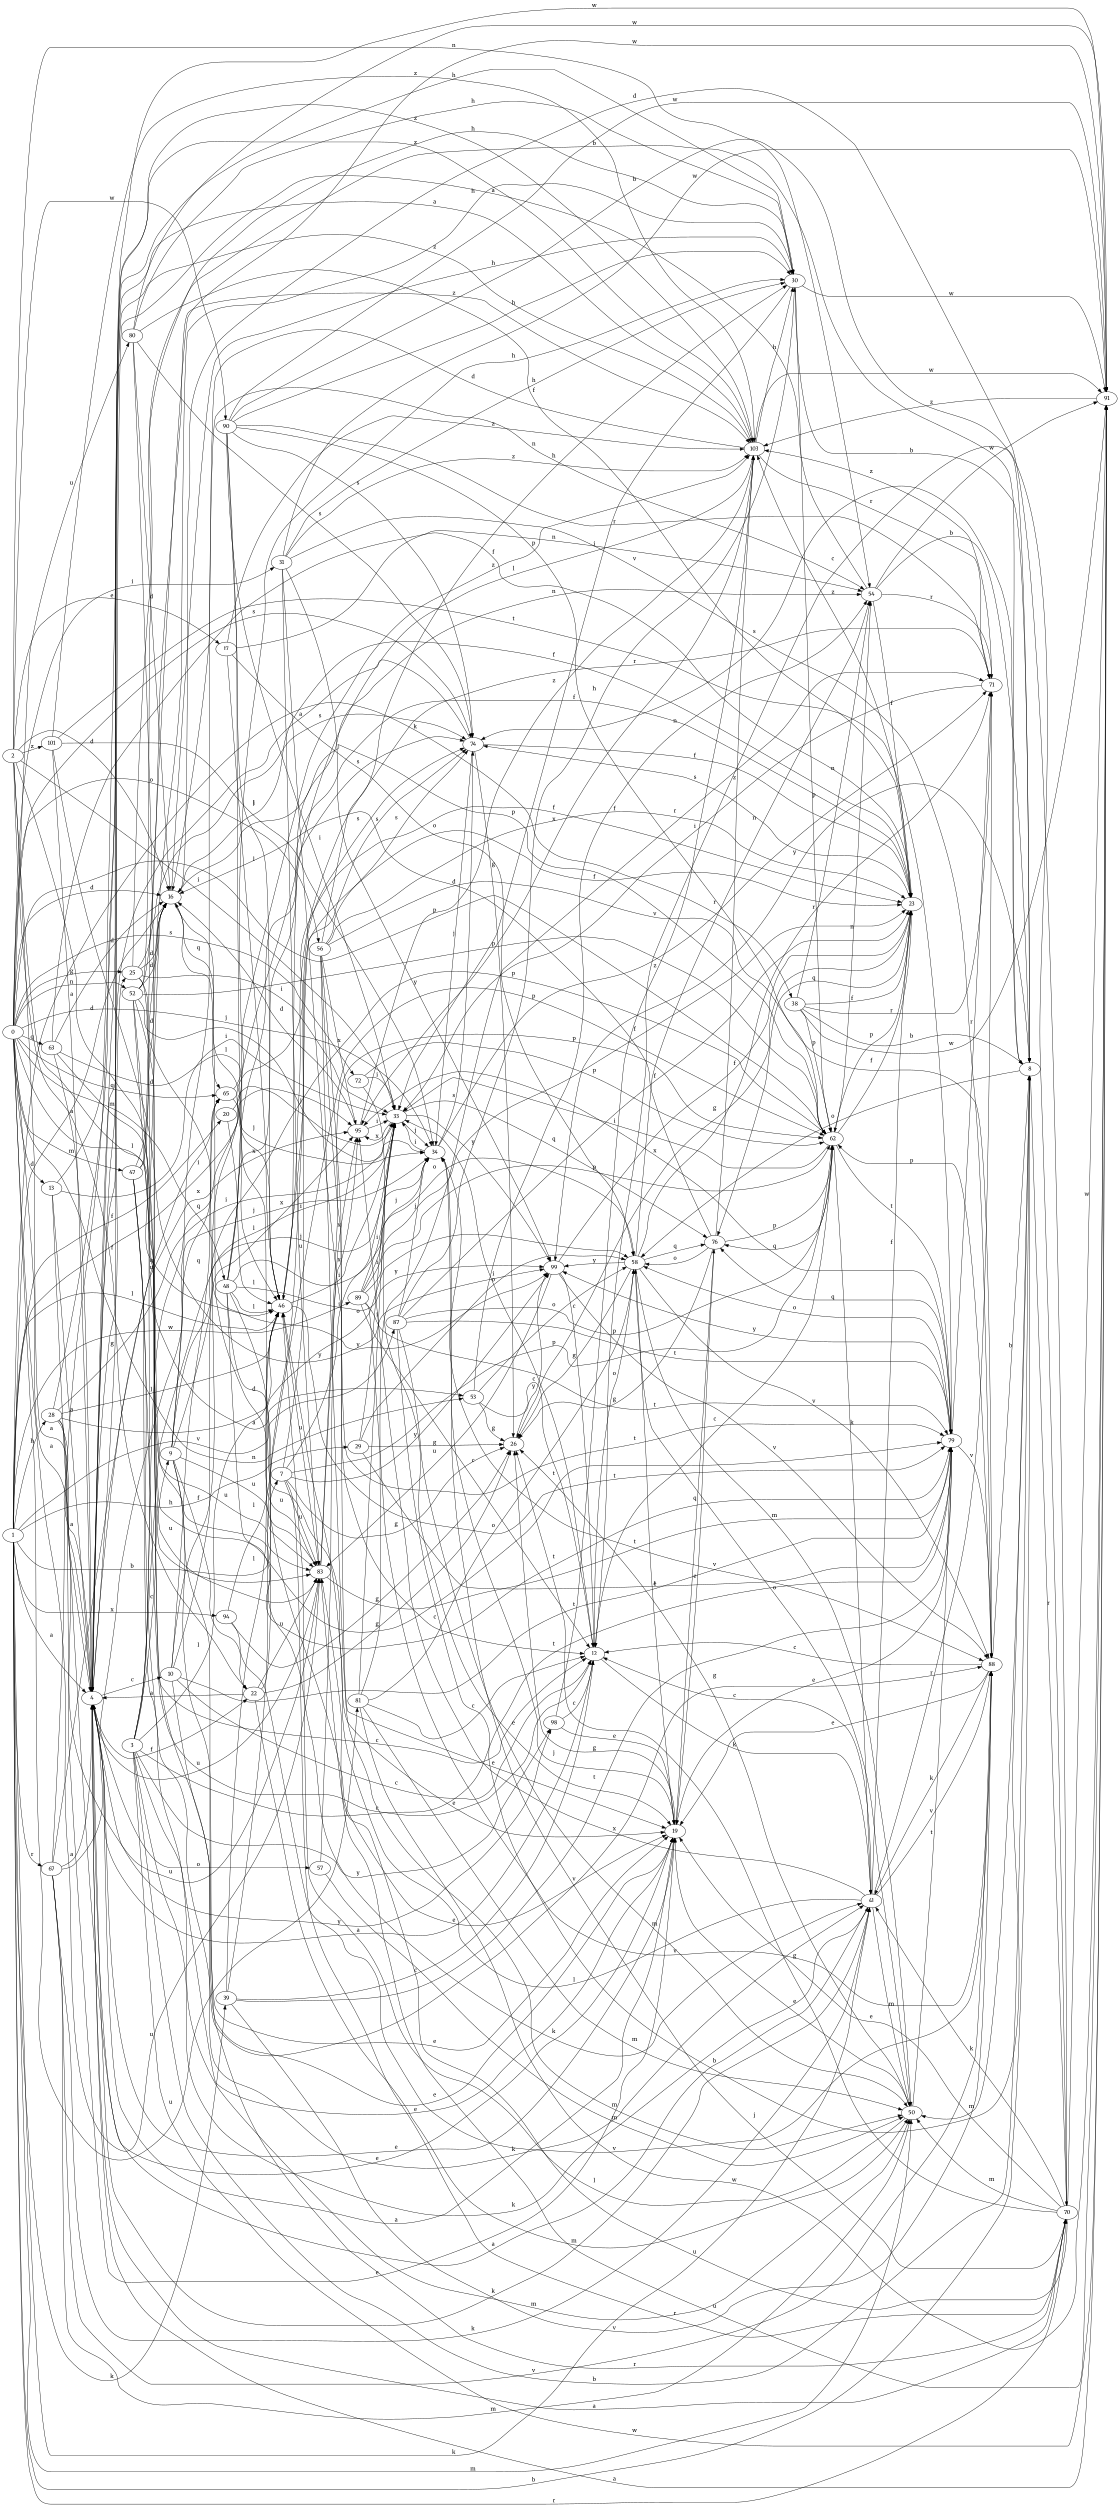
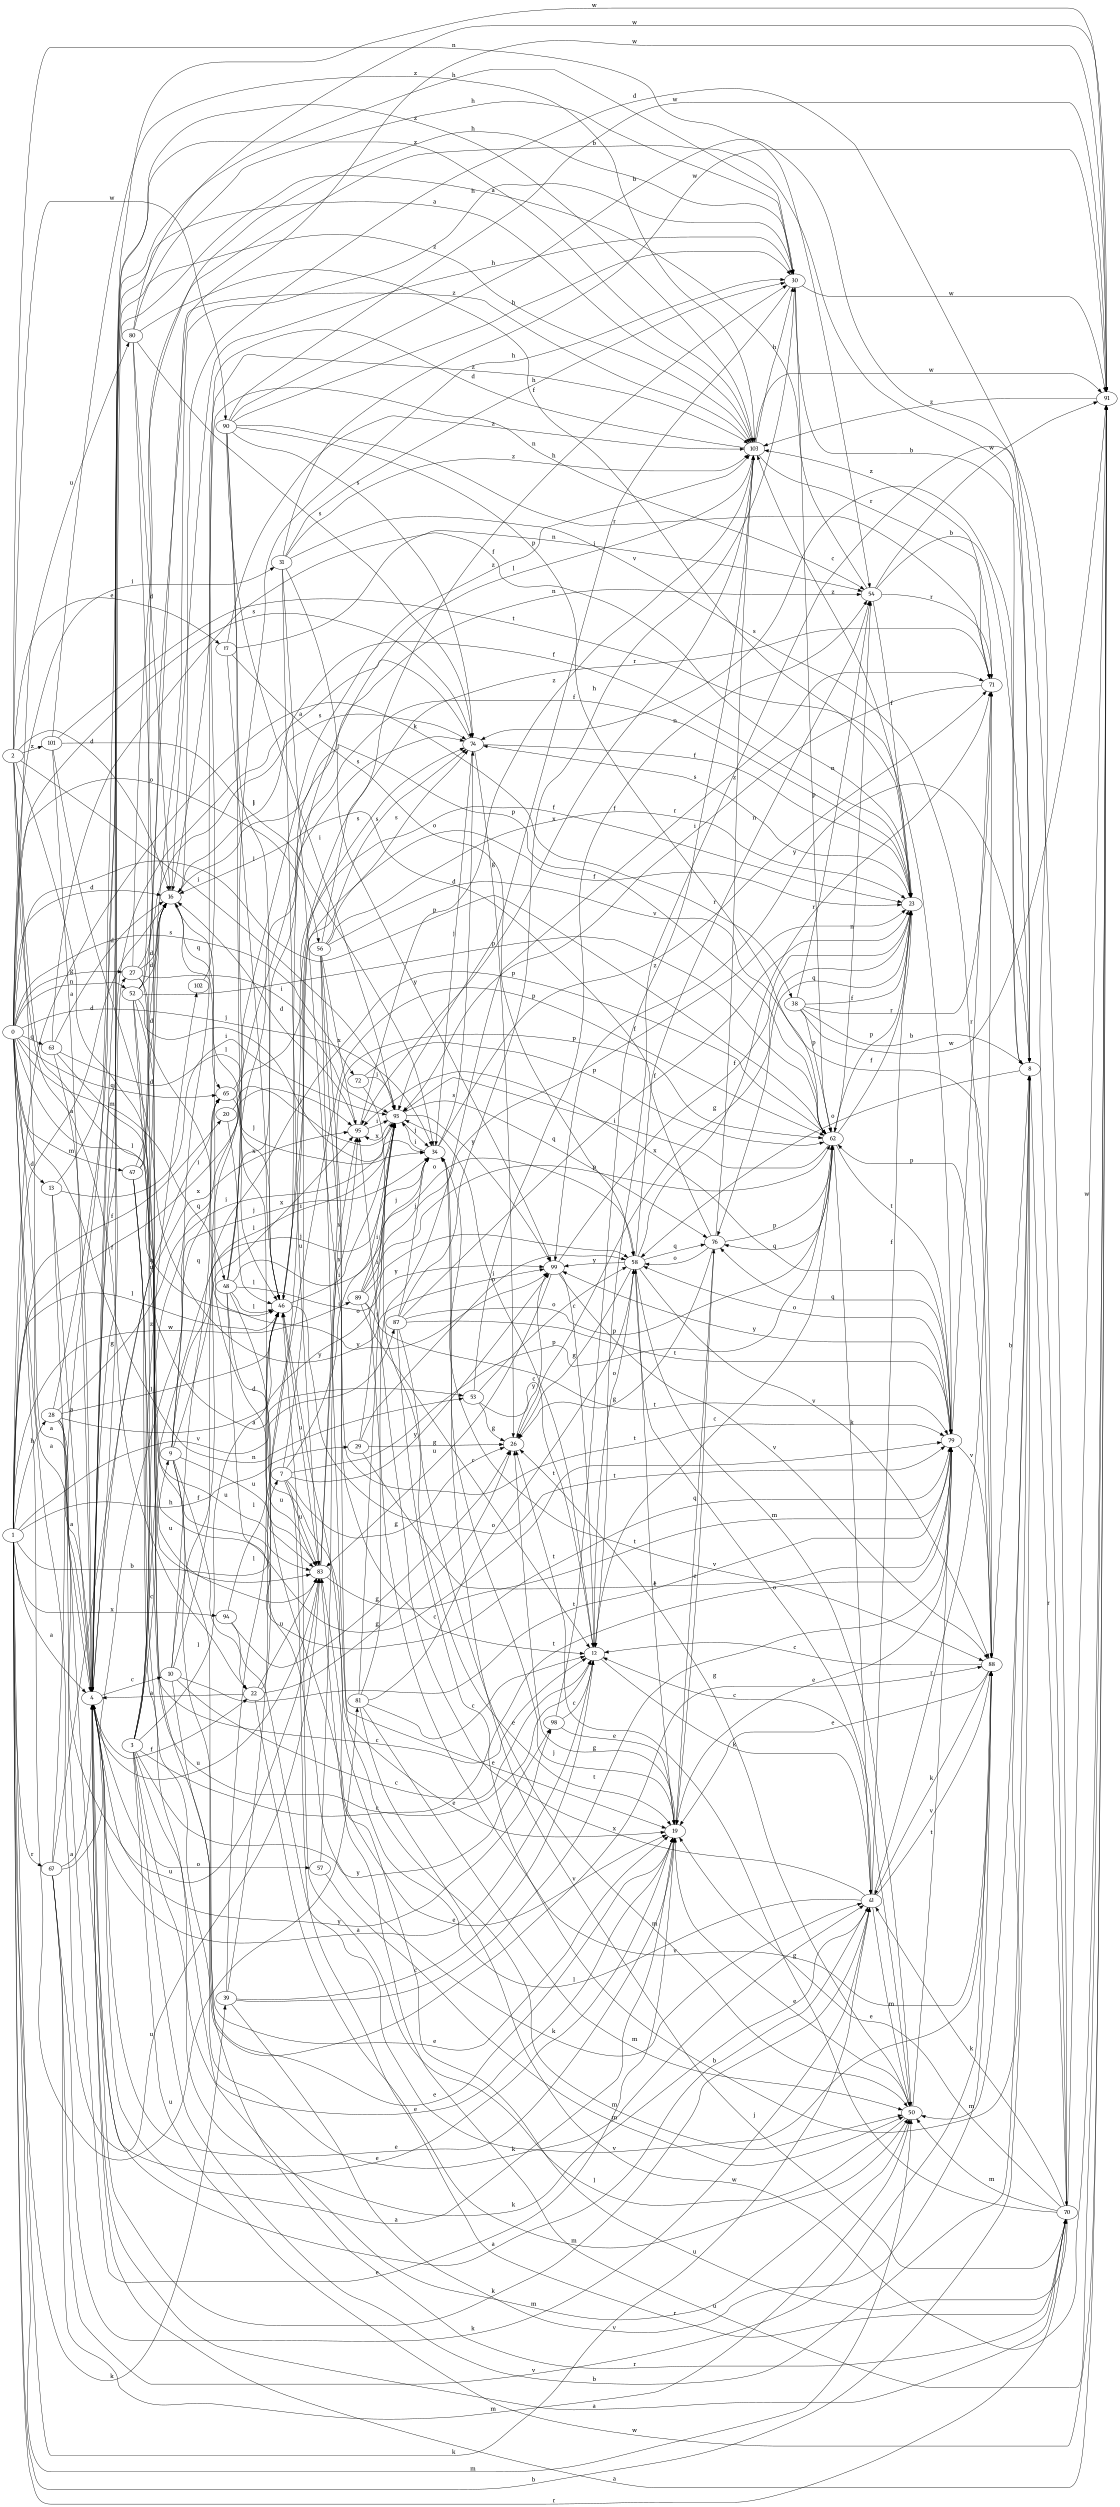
(132, 973) -> (132, 973)
none -> (199, 986)
(396, 1116) -> (396, 1116)
